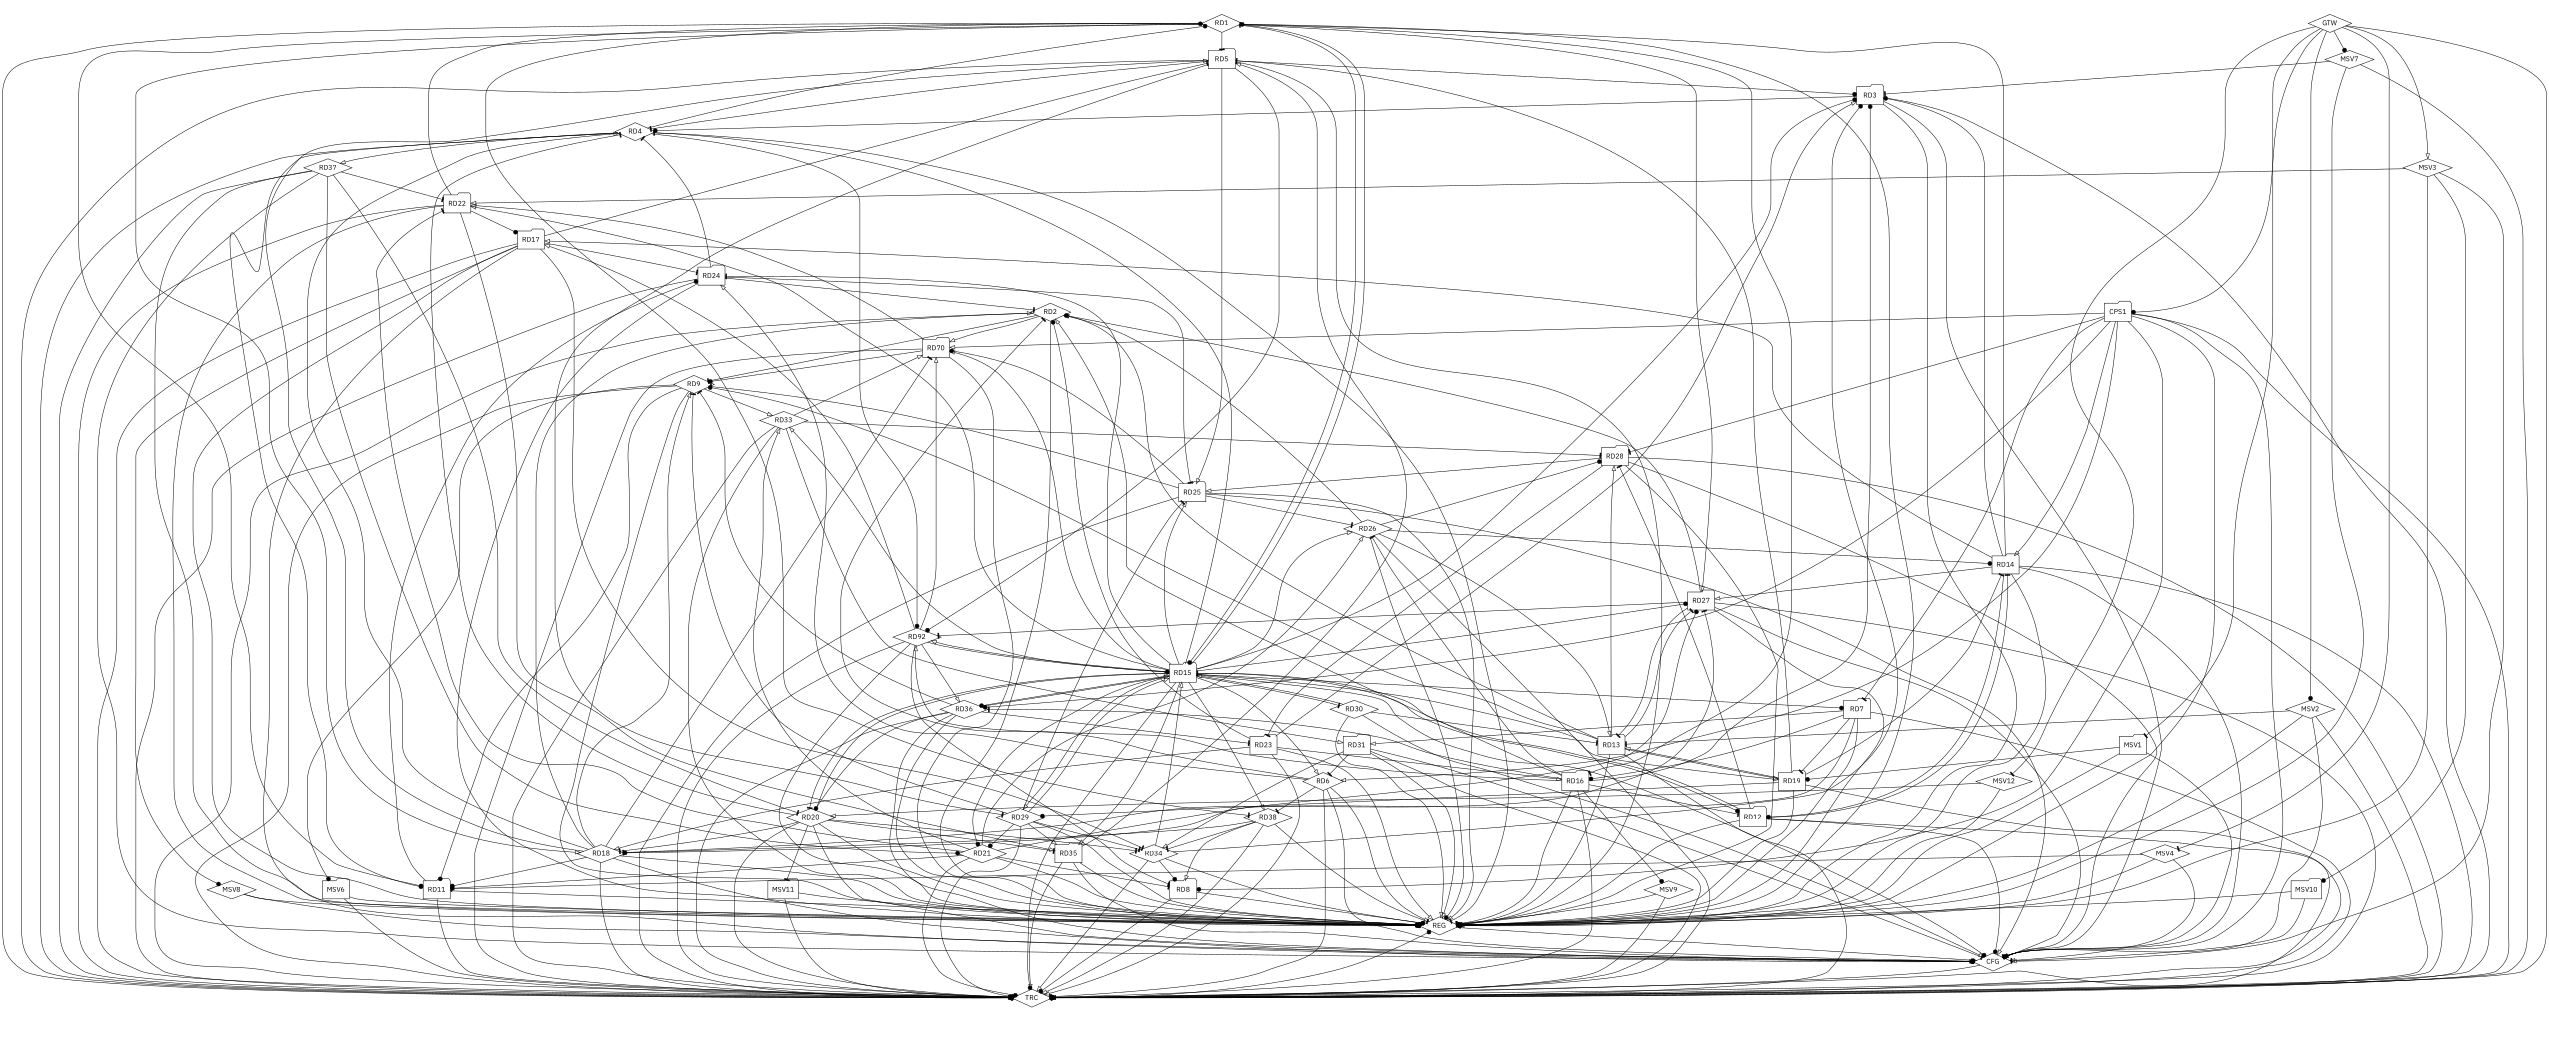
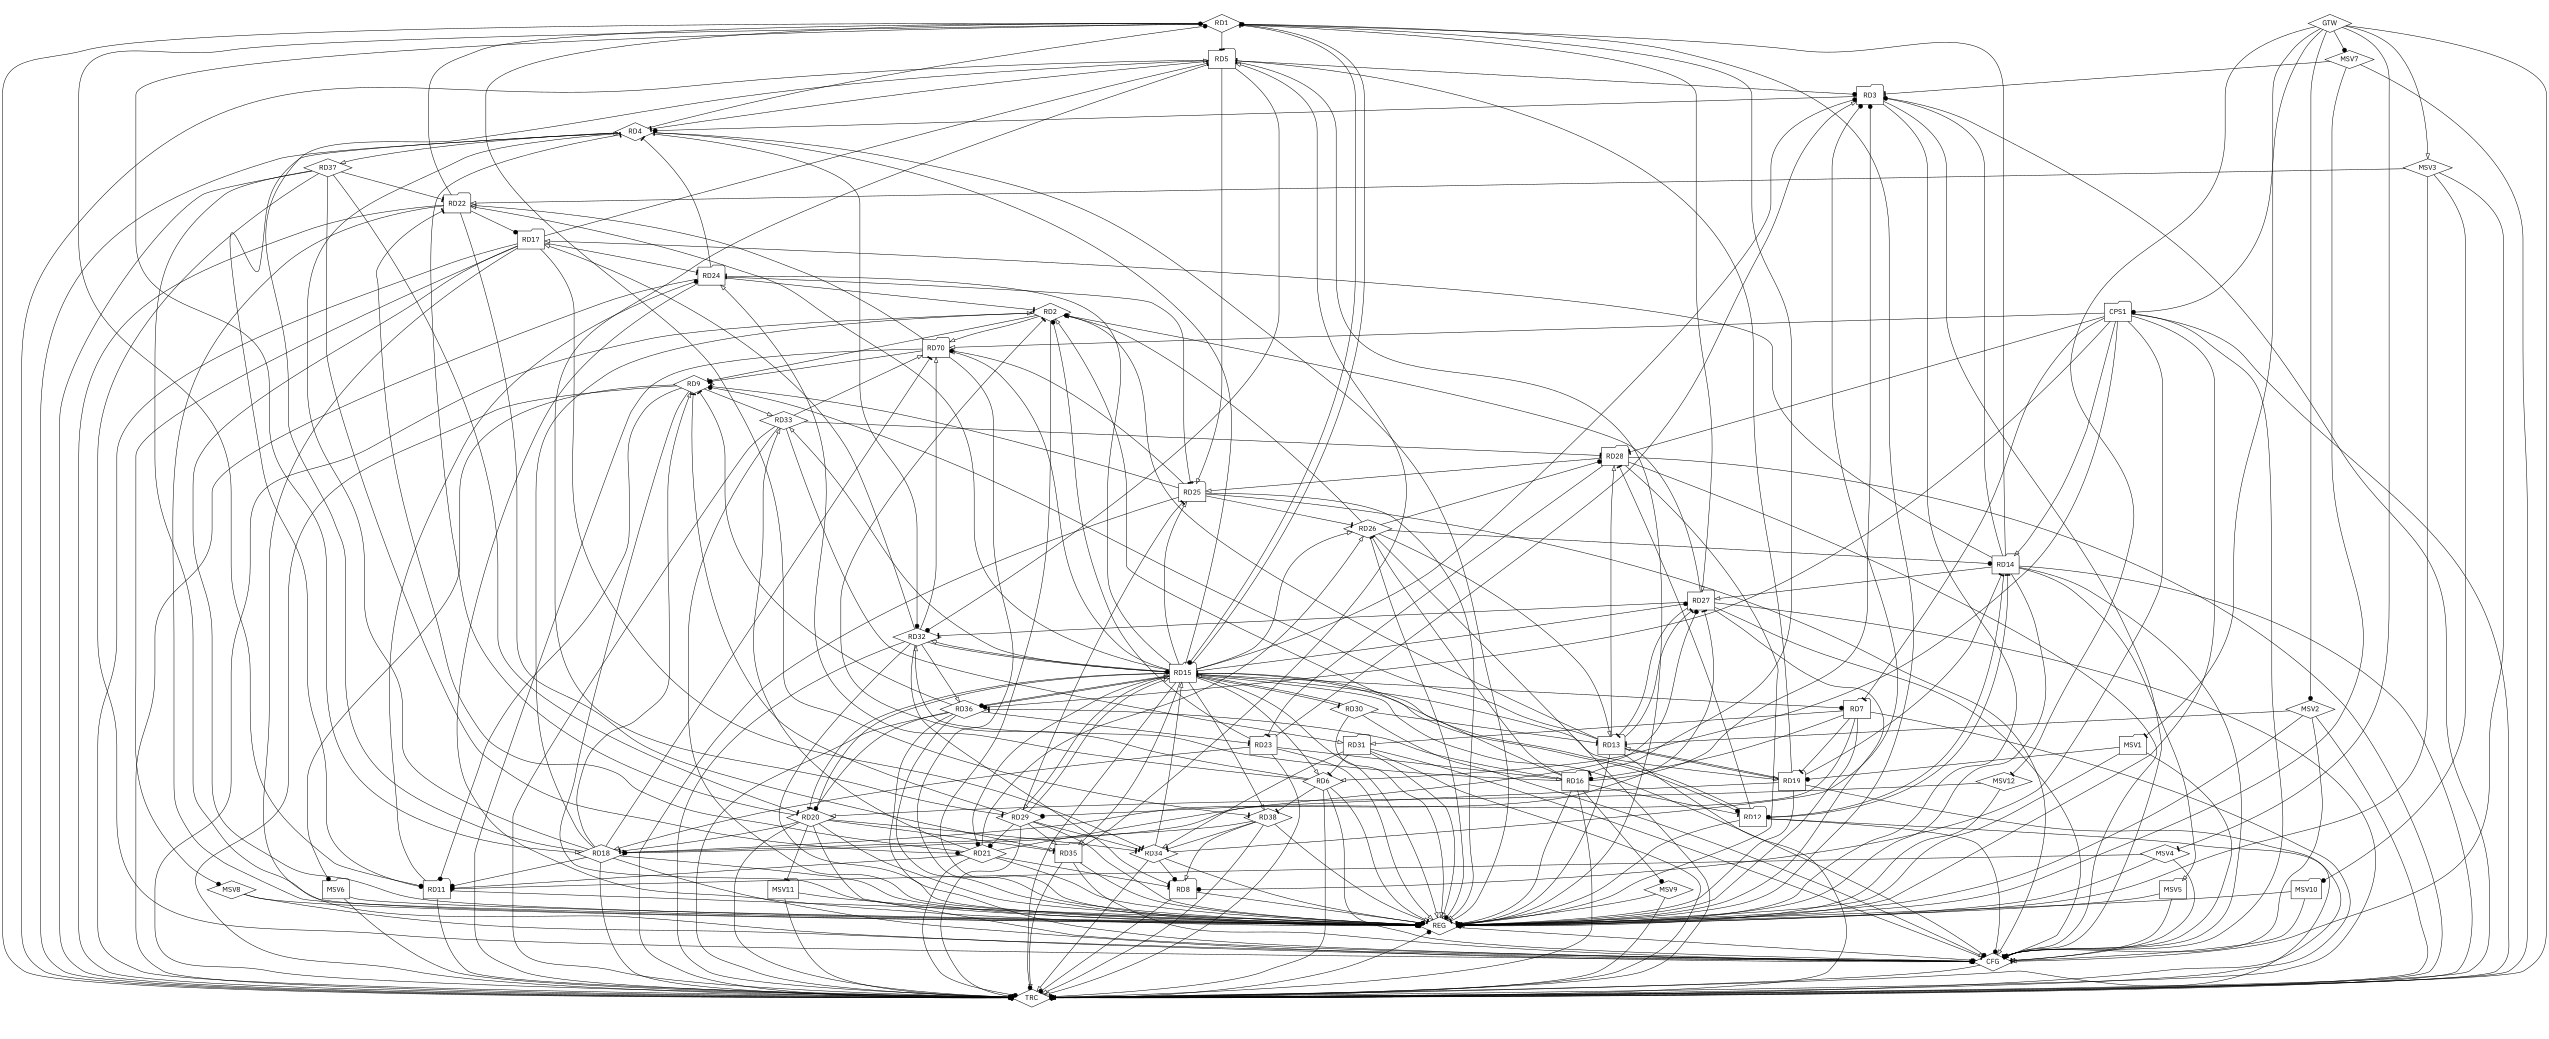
(917, 637) -> (917, 637)
none -> (1364, 772)
none -> (2173, 890)
